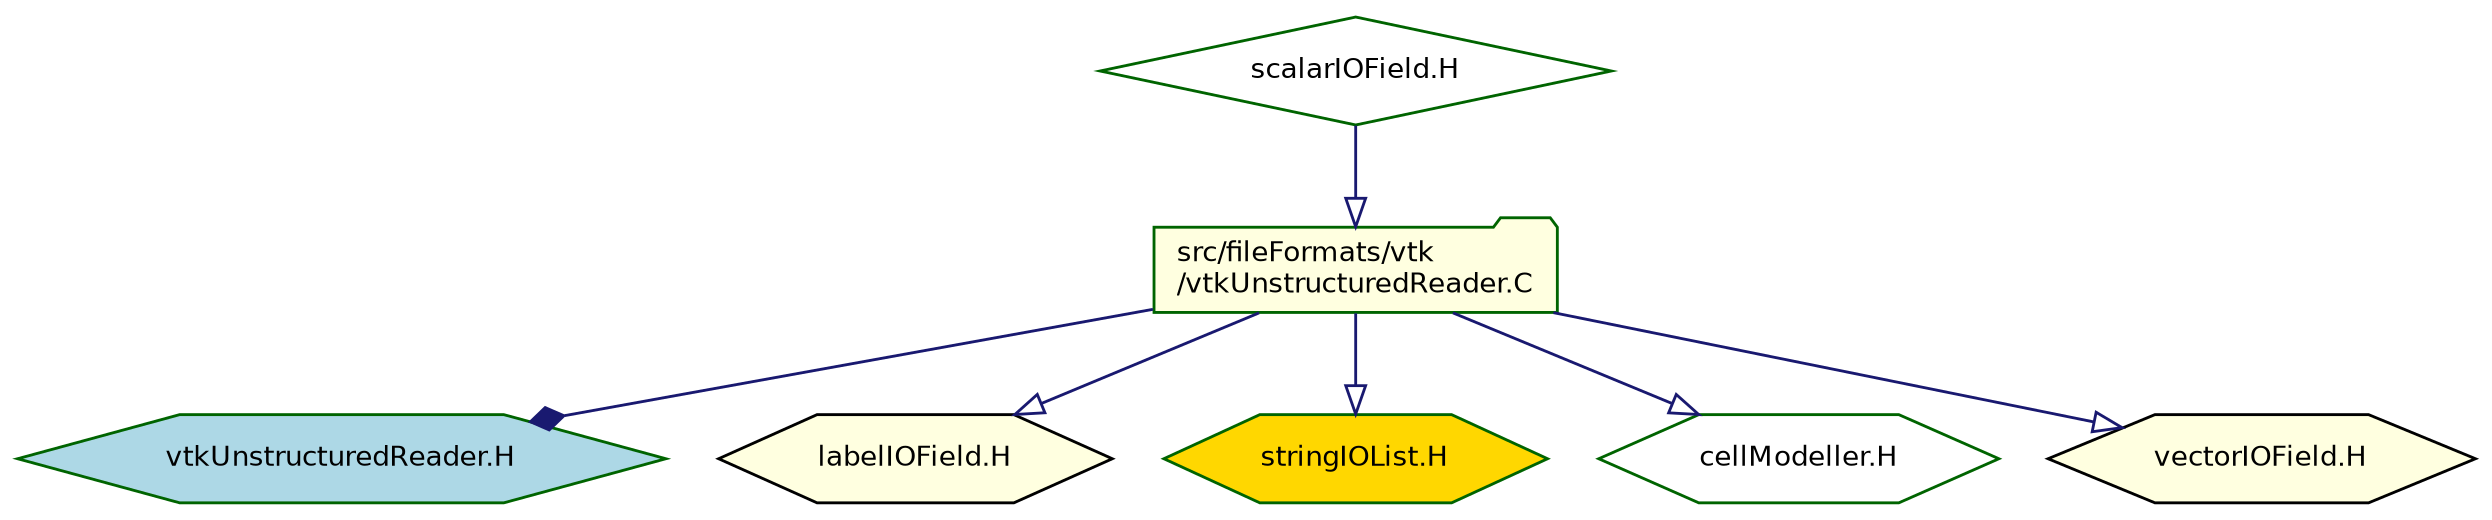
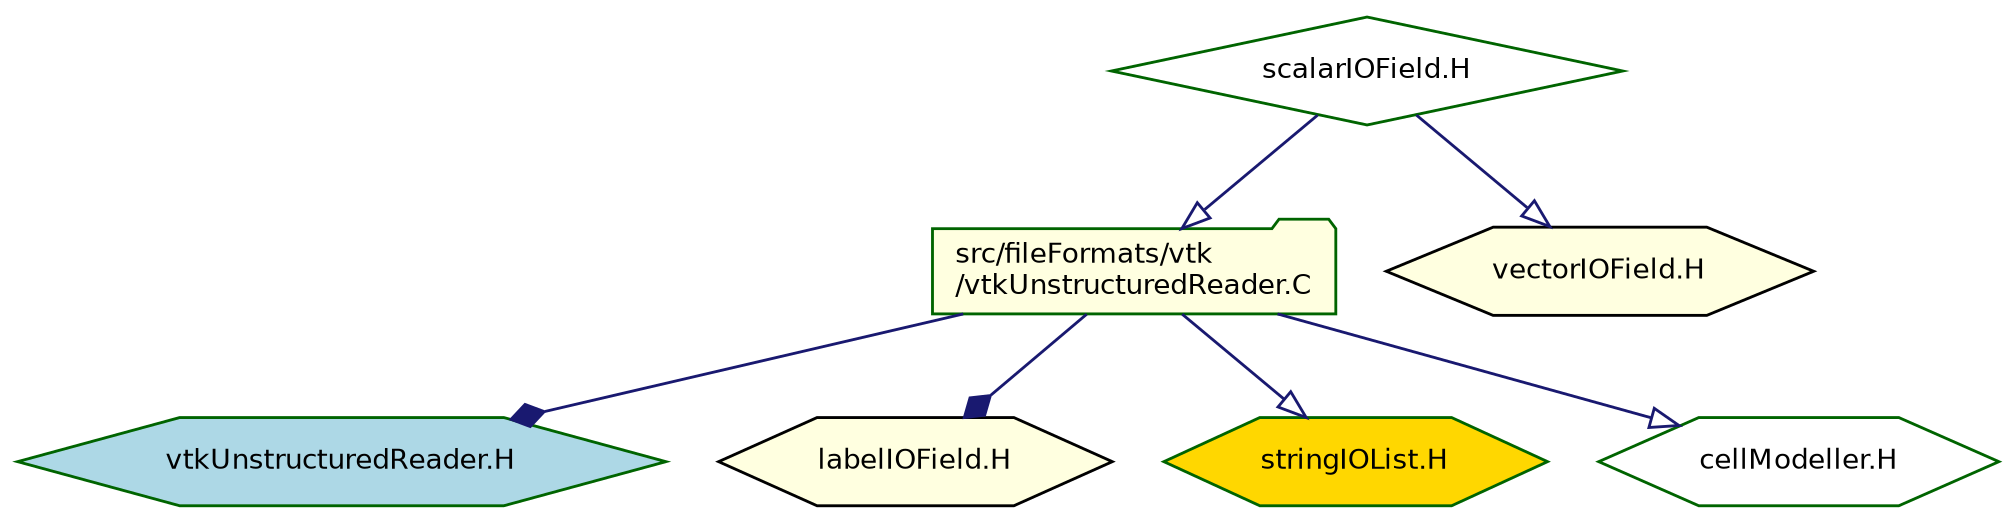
(1150, 358) -> (1039, 355)
(1823, 367) -> (1472, 161)
